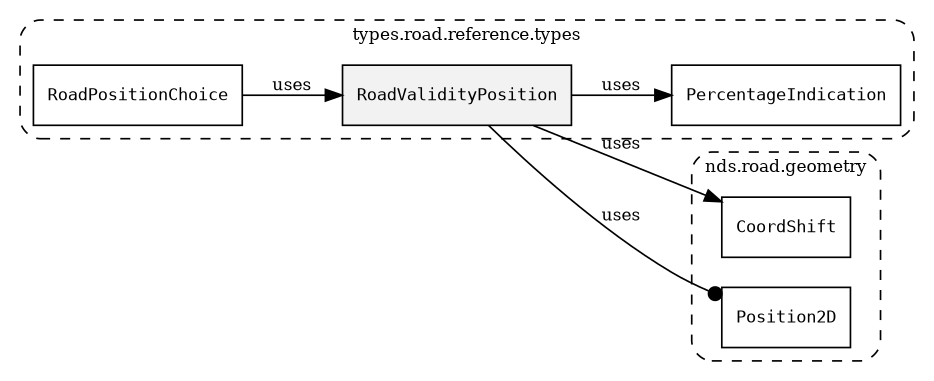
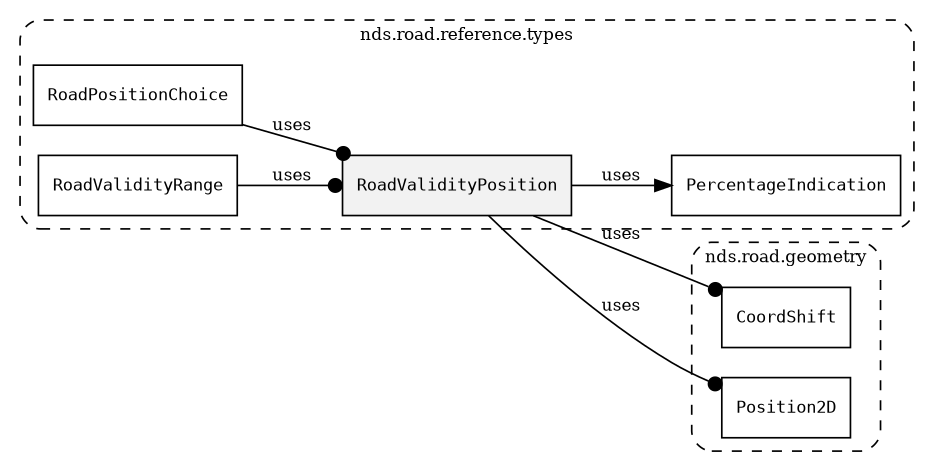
(467, 36) -> (467, 36)
(284, 95) -> (290, 138)
(620, 160) -> (621, 251)
none -> (138, 185)
